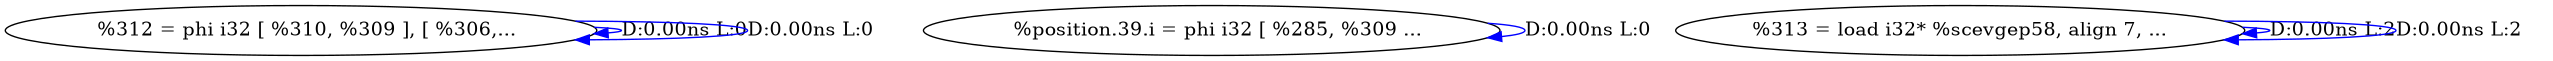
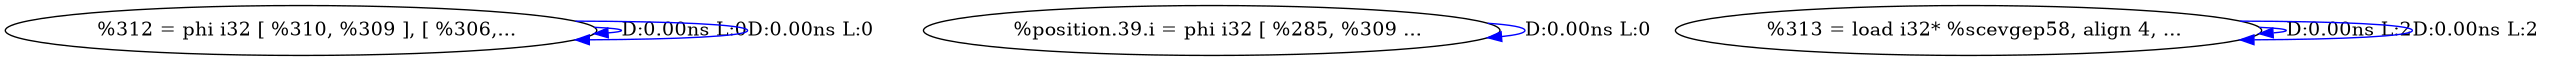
(1960, 30) -> (1969, 30)
